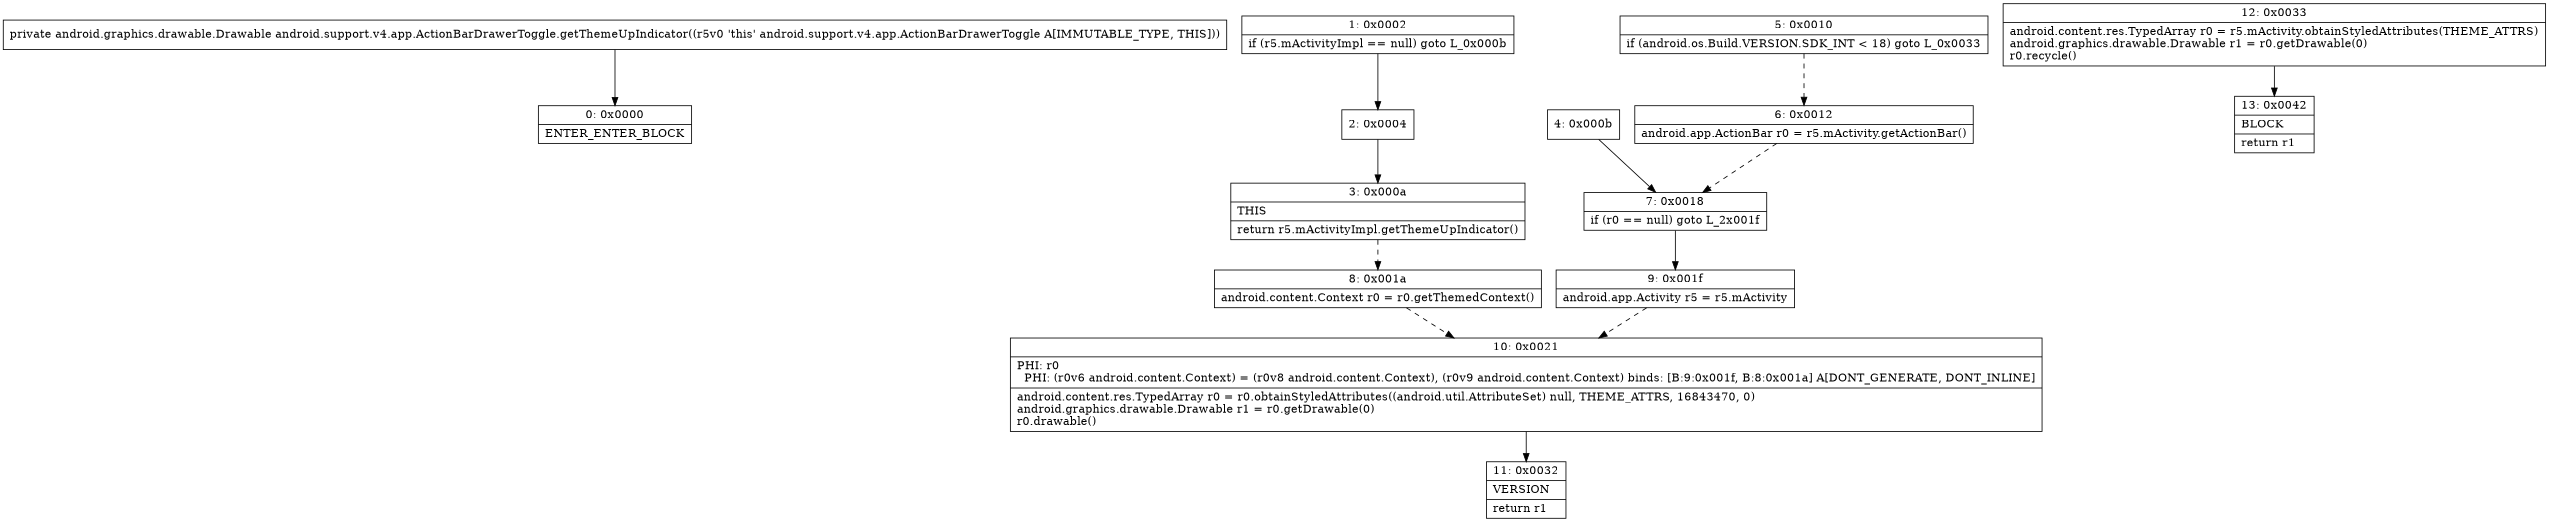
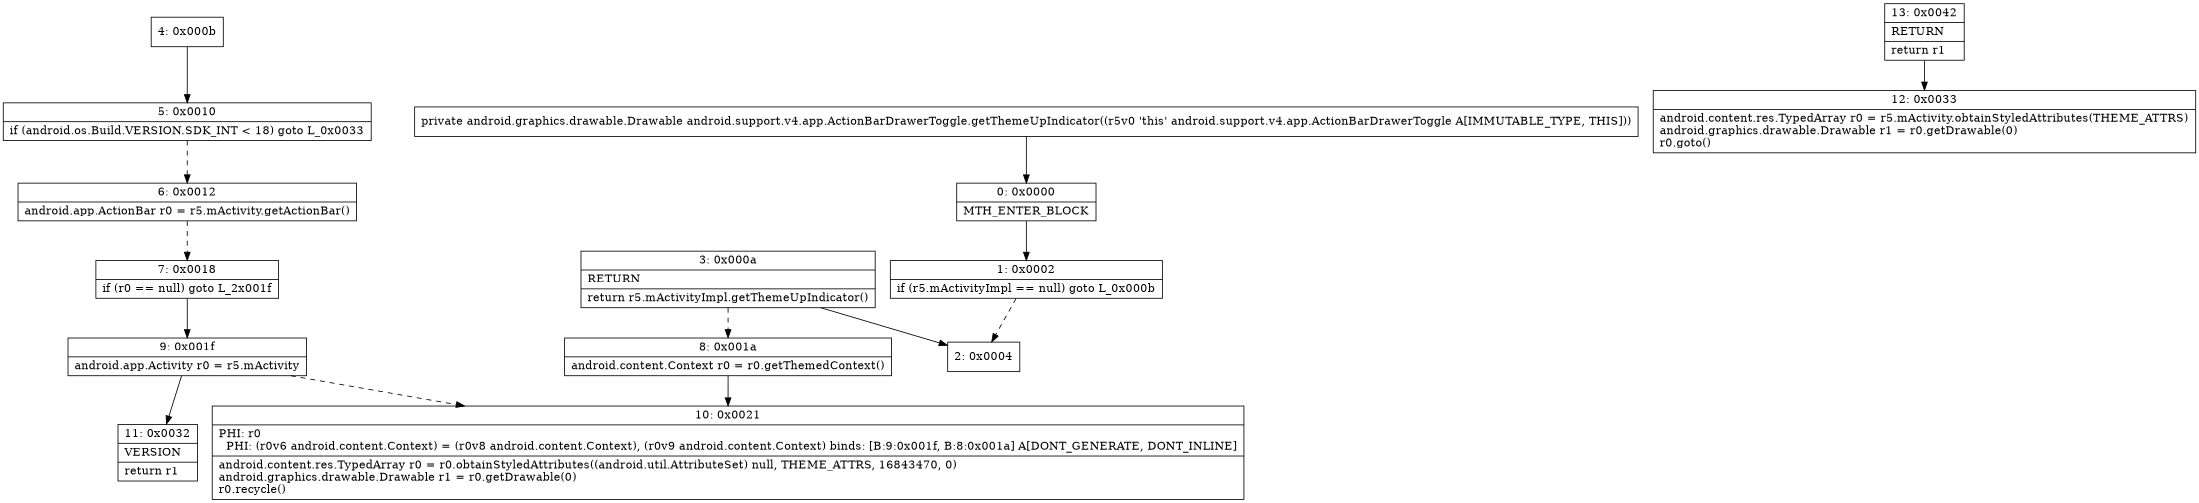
(2043, 56) -> (1686, 143)
(2274, 77) -> (1924, 71)
(1378, 78) -> (1006, 317)
(2262, 124) -> (1918, 32)
(615, 134) -> (1026, 211)
(1378, 157) -> (880, 325)
(1624, 163) -> (187, 71)
(1253, 211) -> (614, 279)
none -> (1026, 237)
(1675, 298) -> (187, 366)
(1427, 321) -> (728, 387)
(1057, 422) -> (252, 490)
(1526, 443) -> (175, 396)
